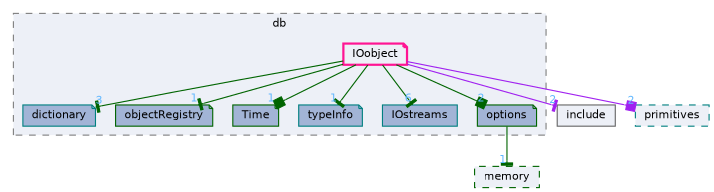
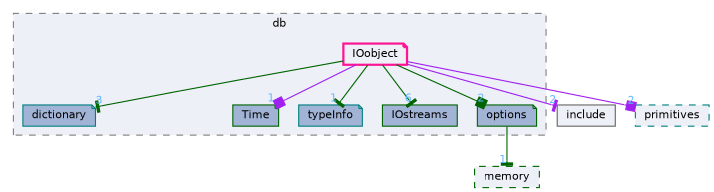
(321, 82) -> (321, 82)
(164, 116) -> none
(420, 116) -> (420, 116)
